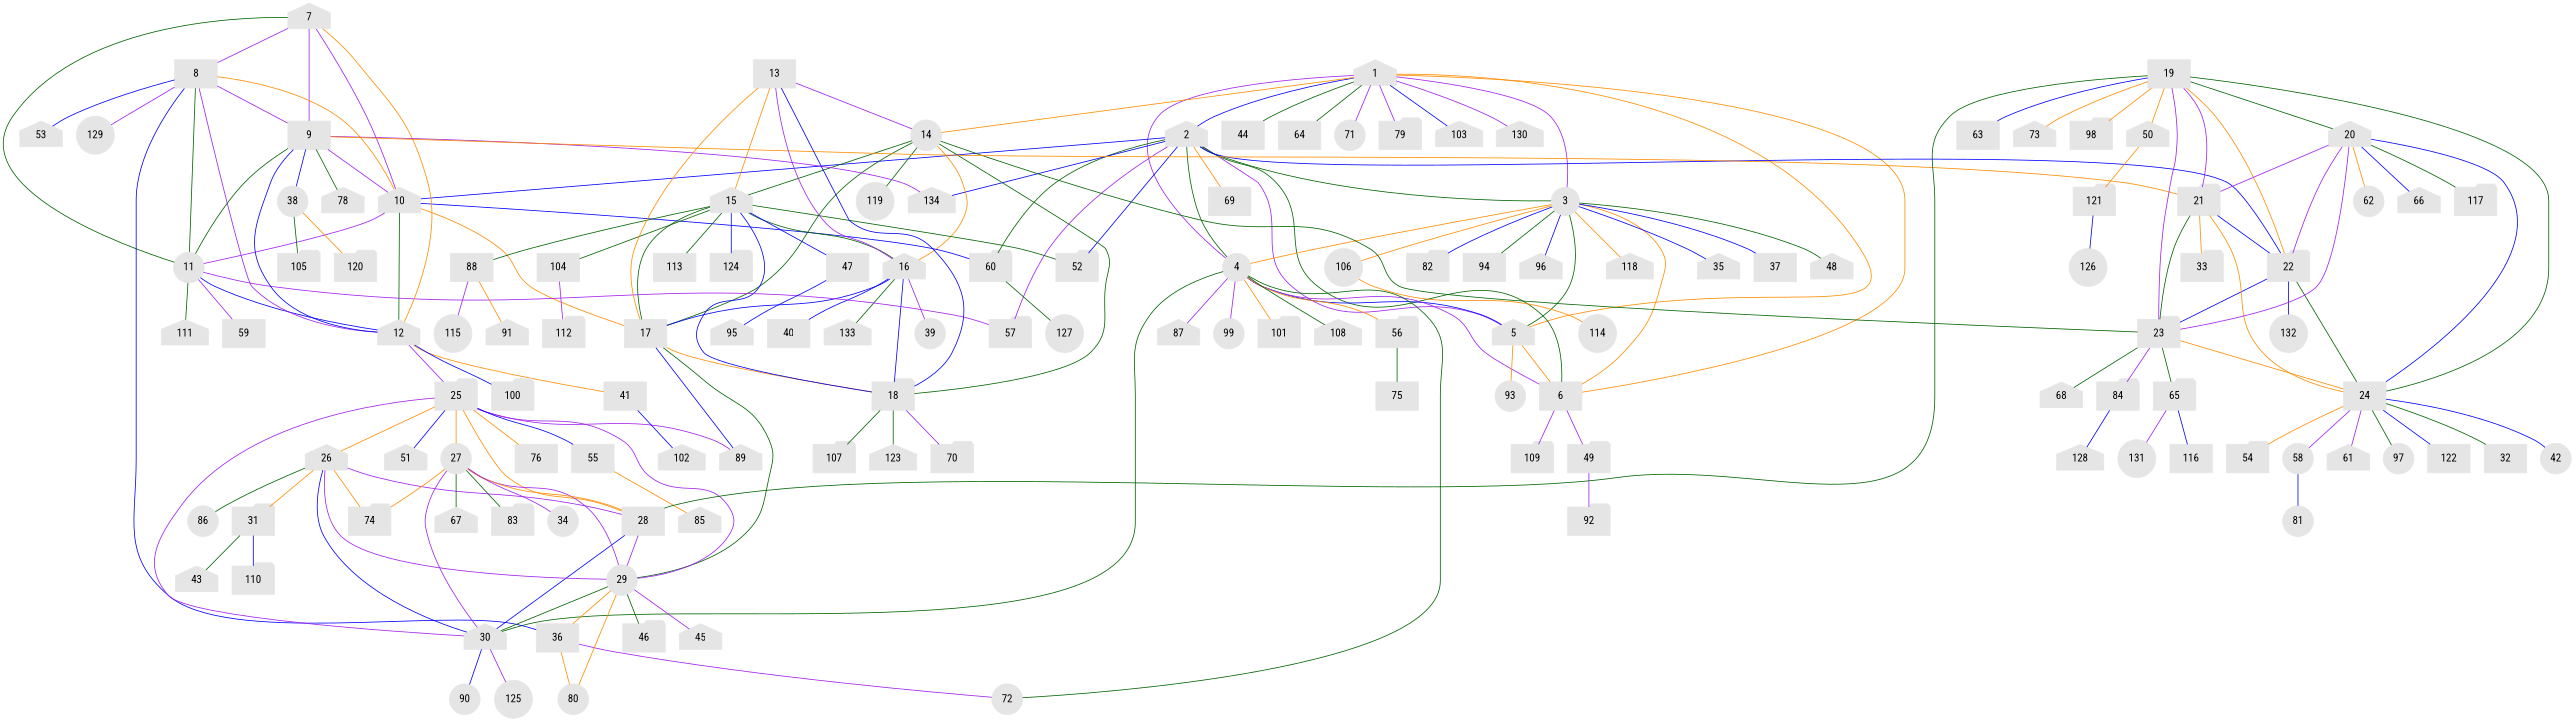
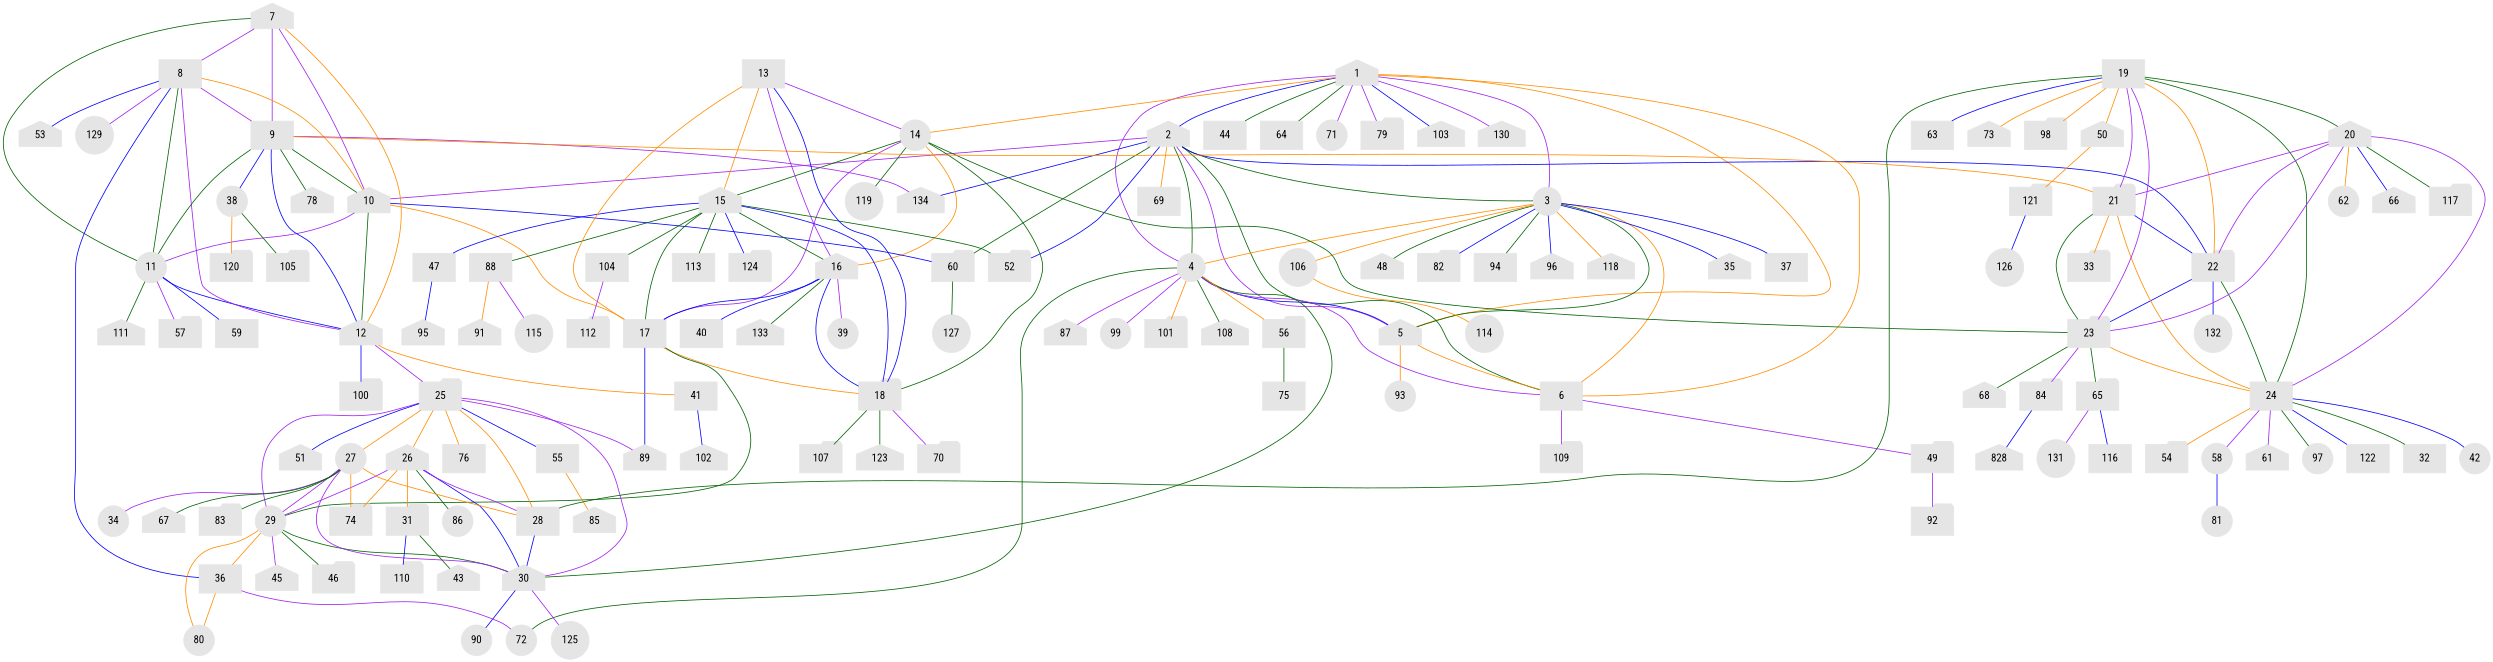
(774, 170) -> (769, 168)
(358, 171) -> (325, 171)
(1074, 219) -> none
(2515, 237) -> (2455, 259)
(799, 246) -> (802, 257)
(215, 299) -> (191, 298)
(2080, 459) -> (1999, 459)
(633, 551) -> none
